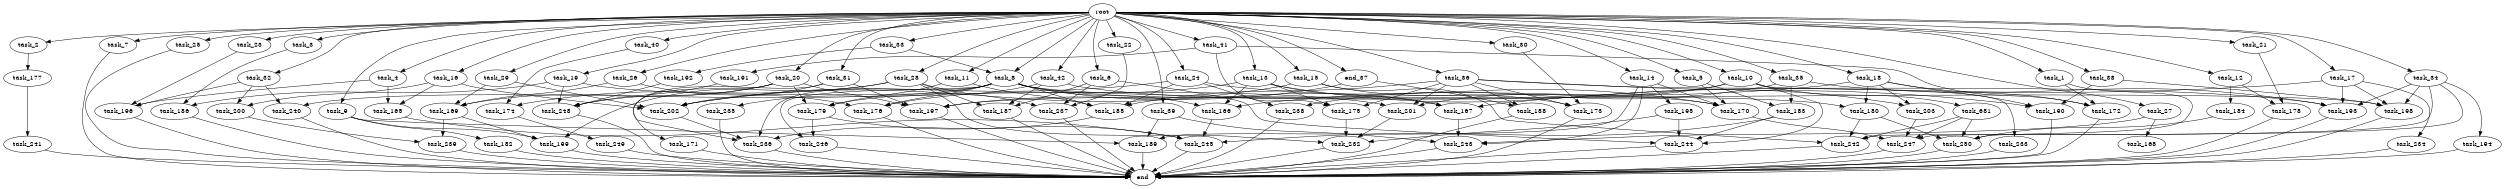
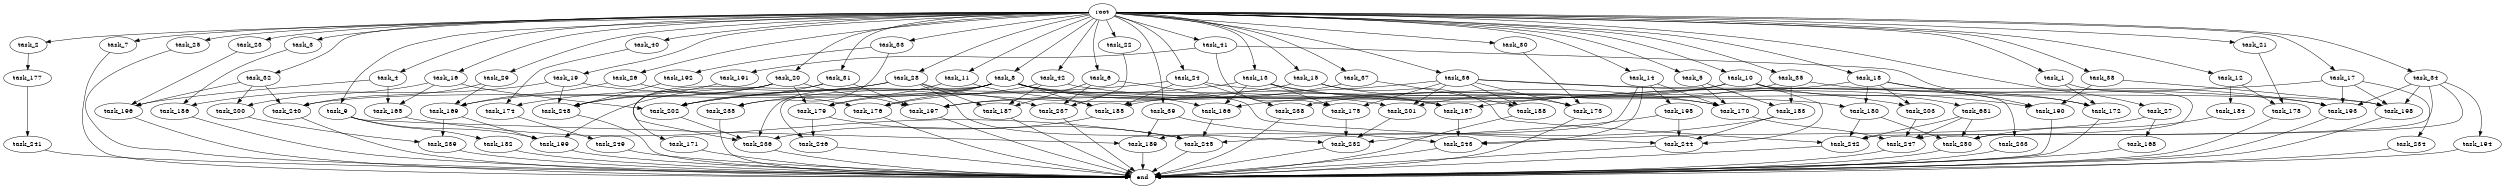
(952, 61) -> (797, 100)
(1357, 78) -> (1357, 78)
(553, 89) -> (395, 95)
none -> (1641, 170)
